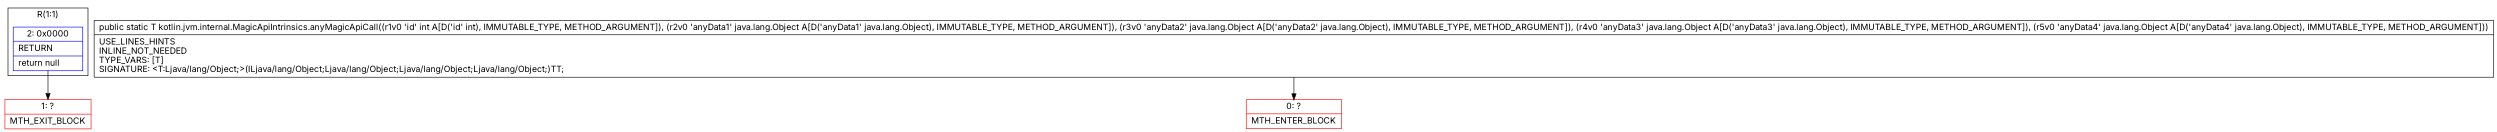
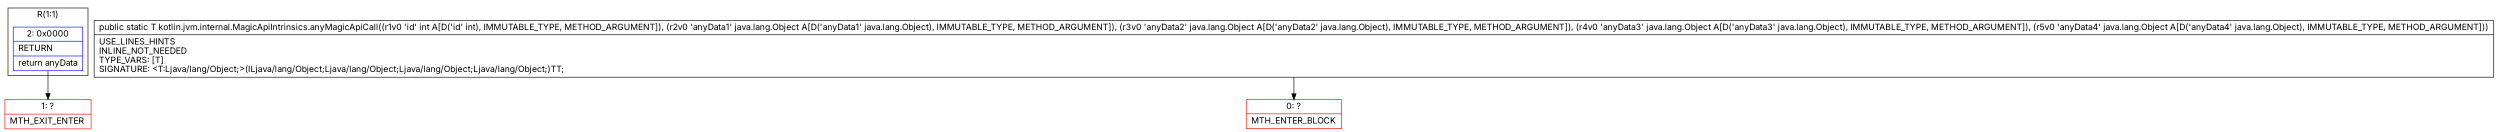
(39, 63) -> (48, 63)
(48, 121) -> (47, 121)
